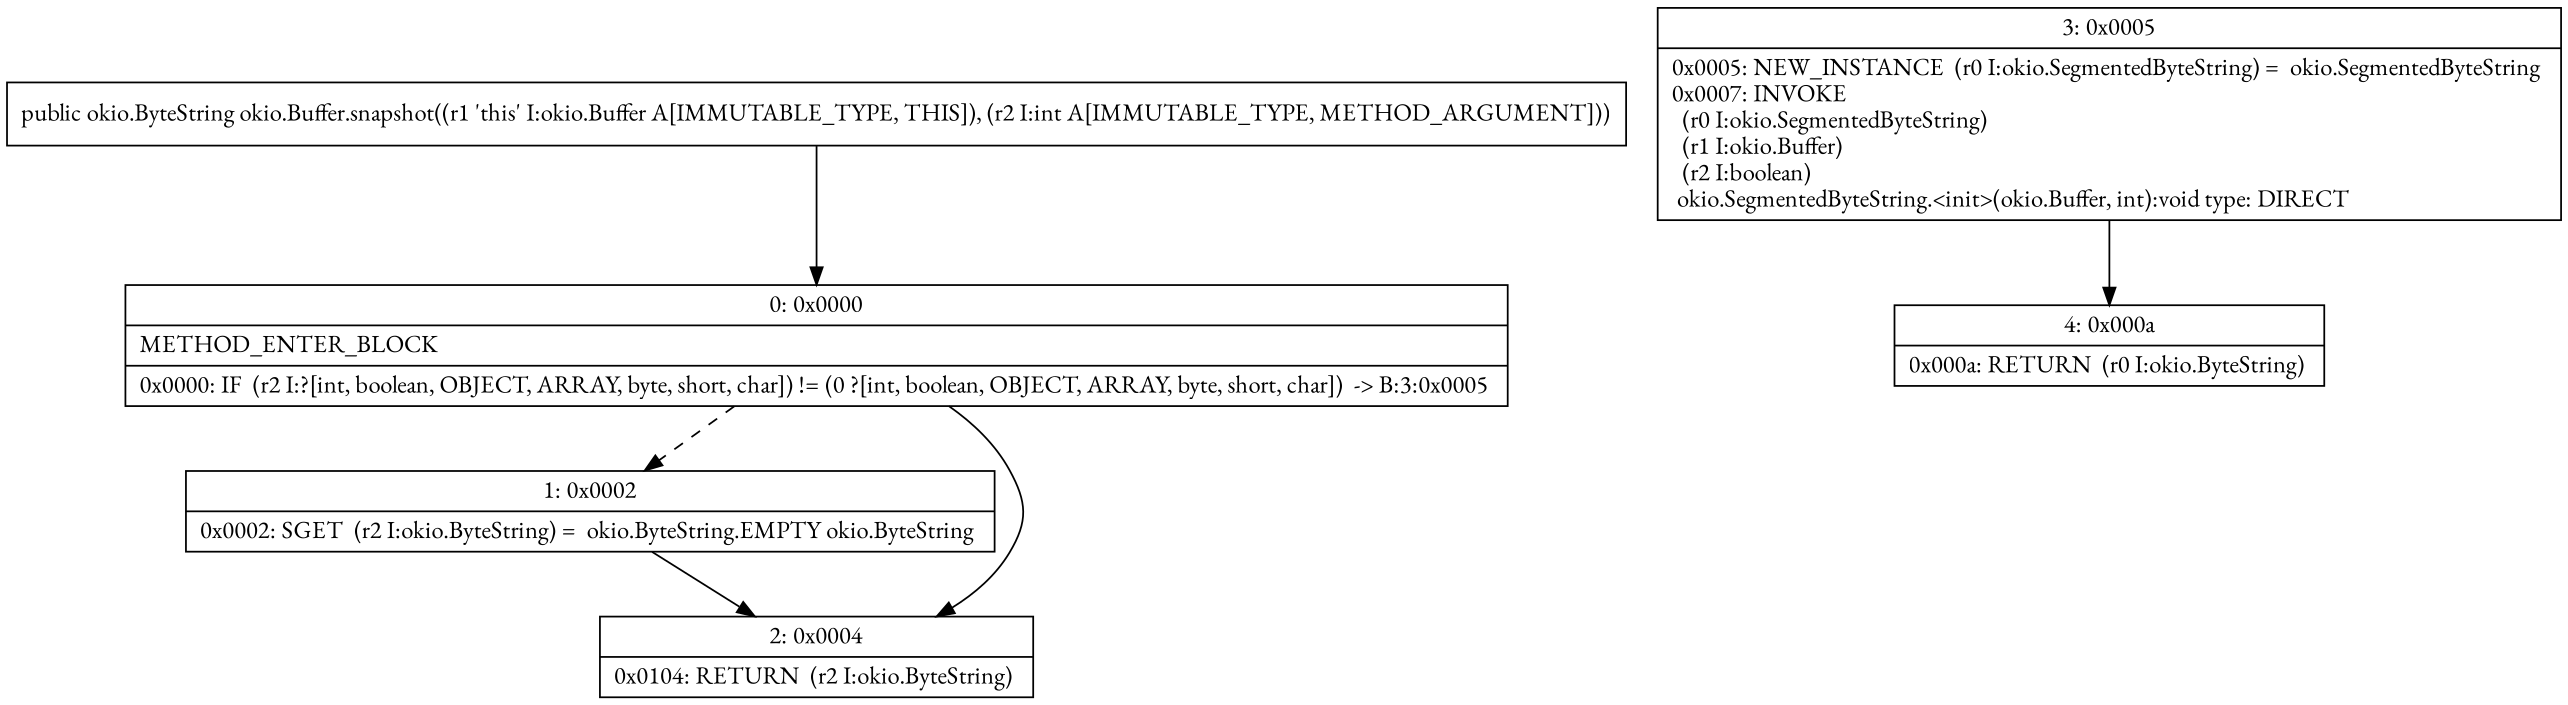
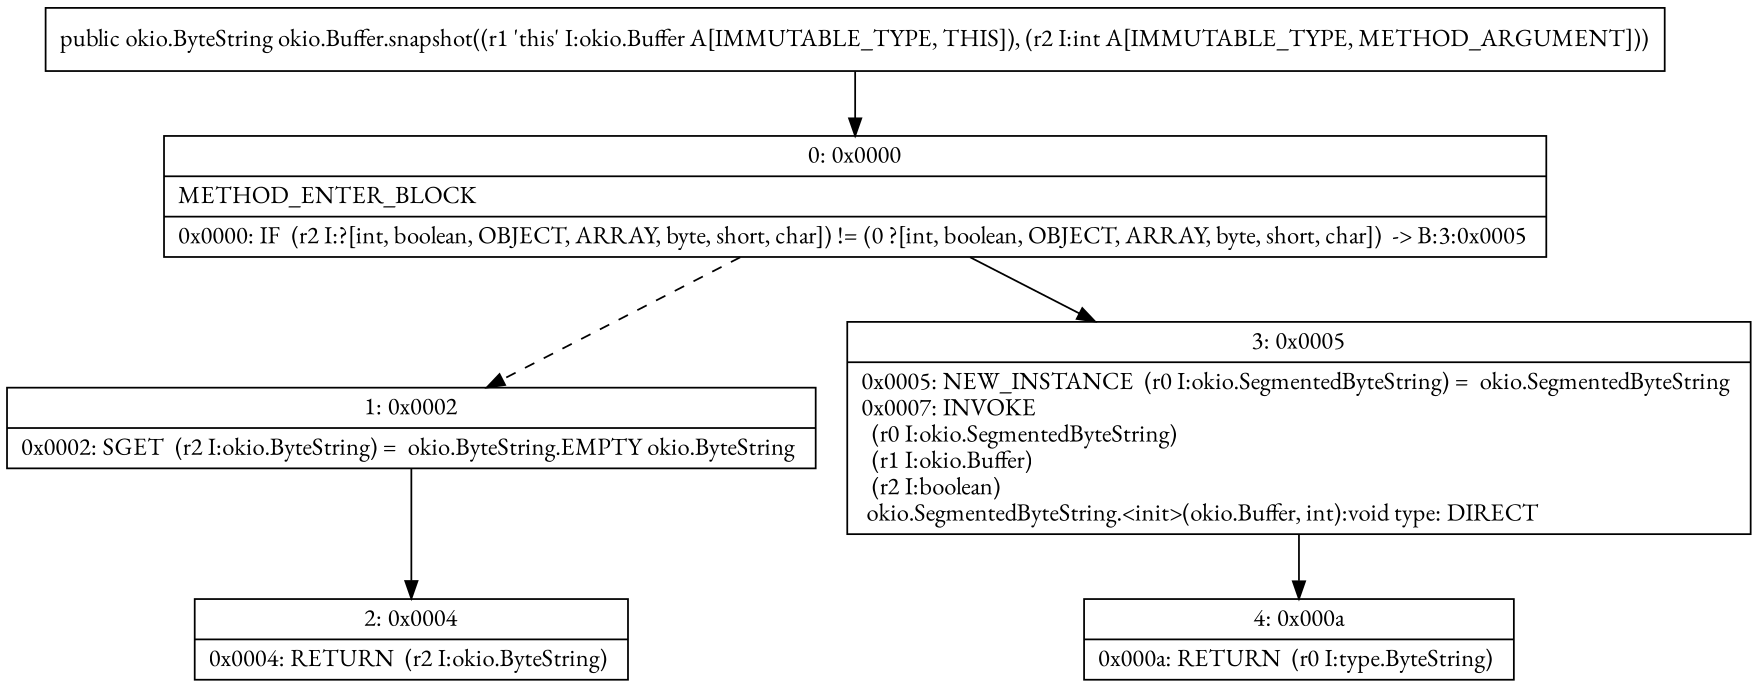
(2109, 365) -> (1299, 659)
(1023, 507) -> (1025, 285)
(817, 676) -> (411, 659)
